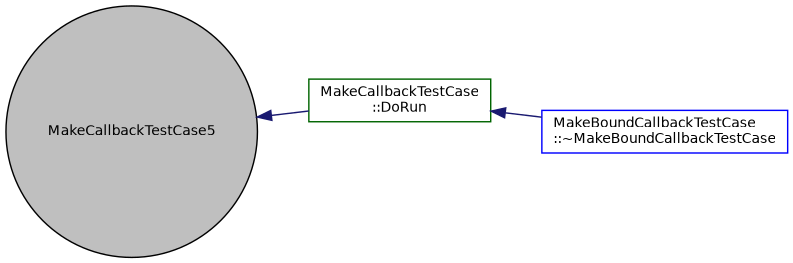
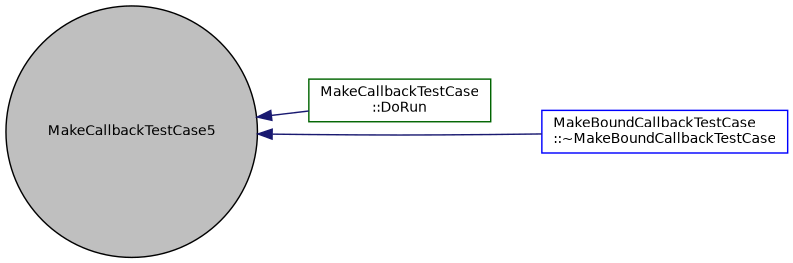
(524, 115) -> (407, 135)
